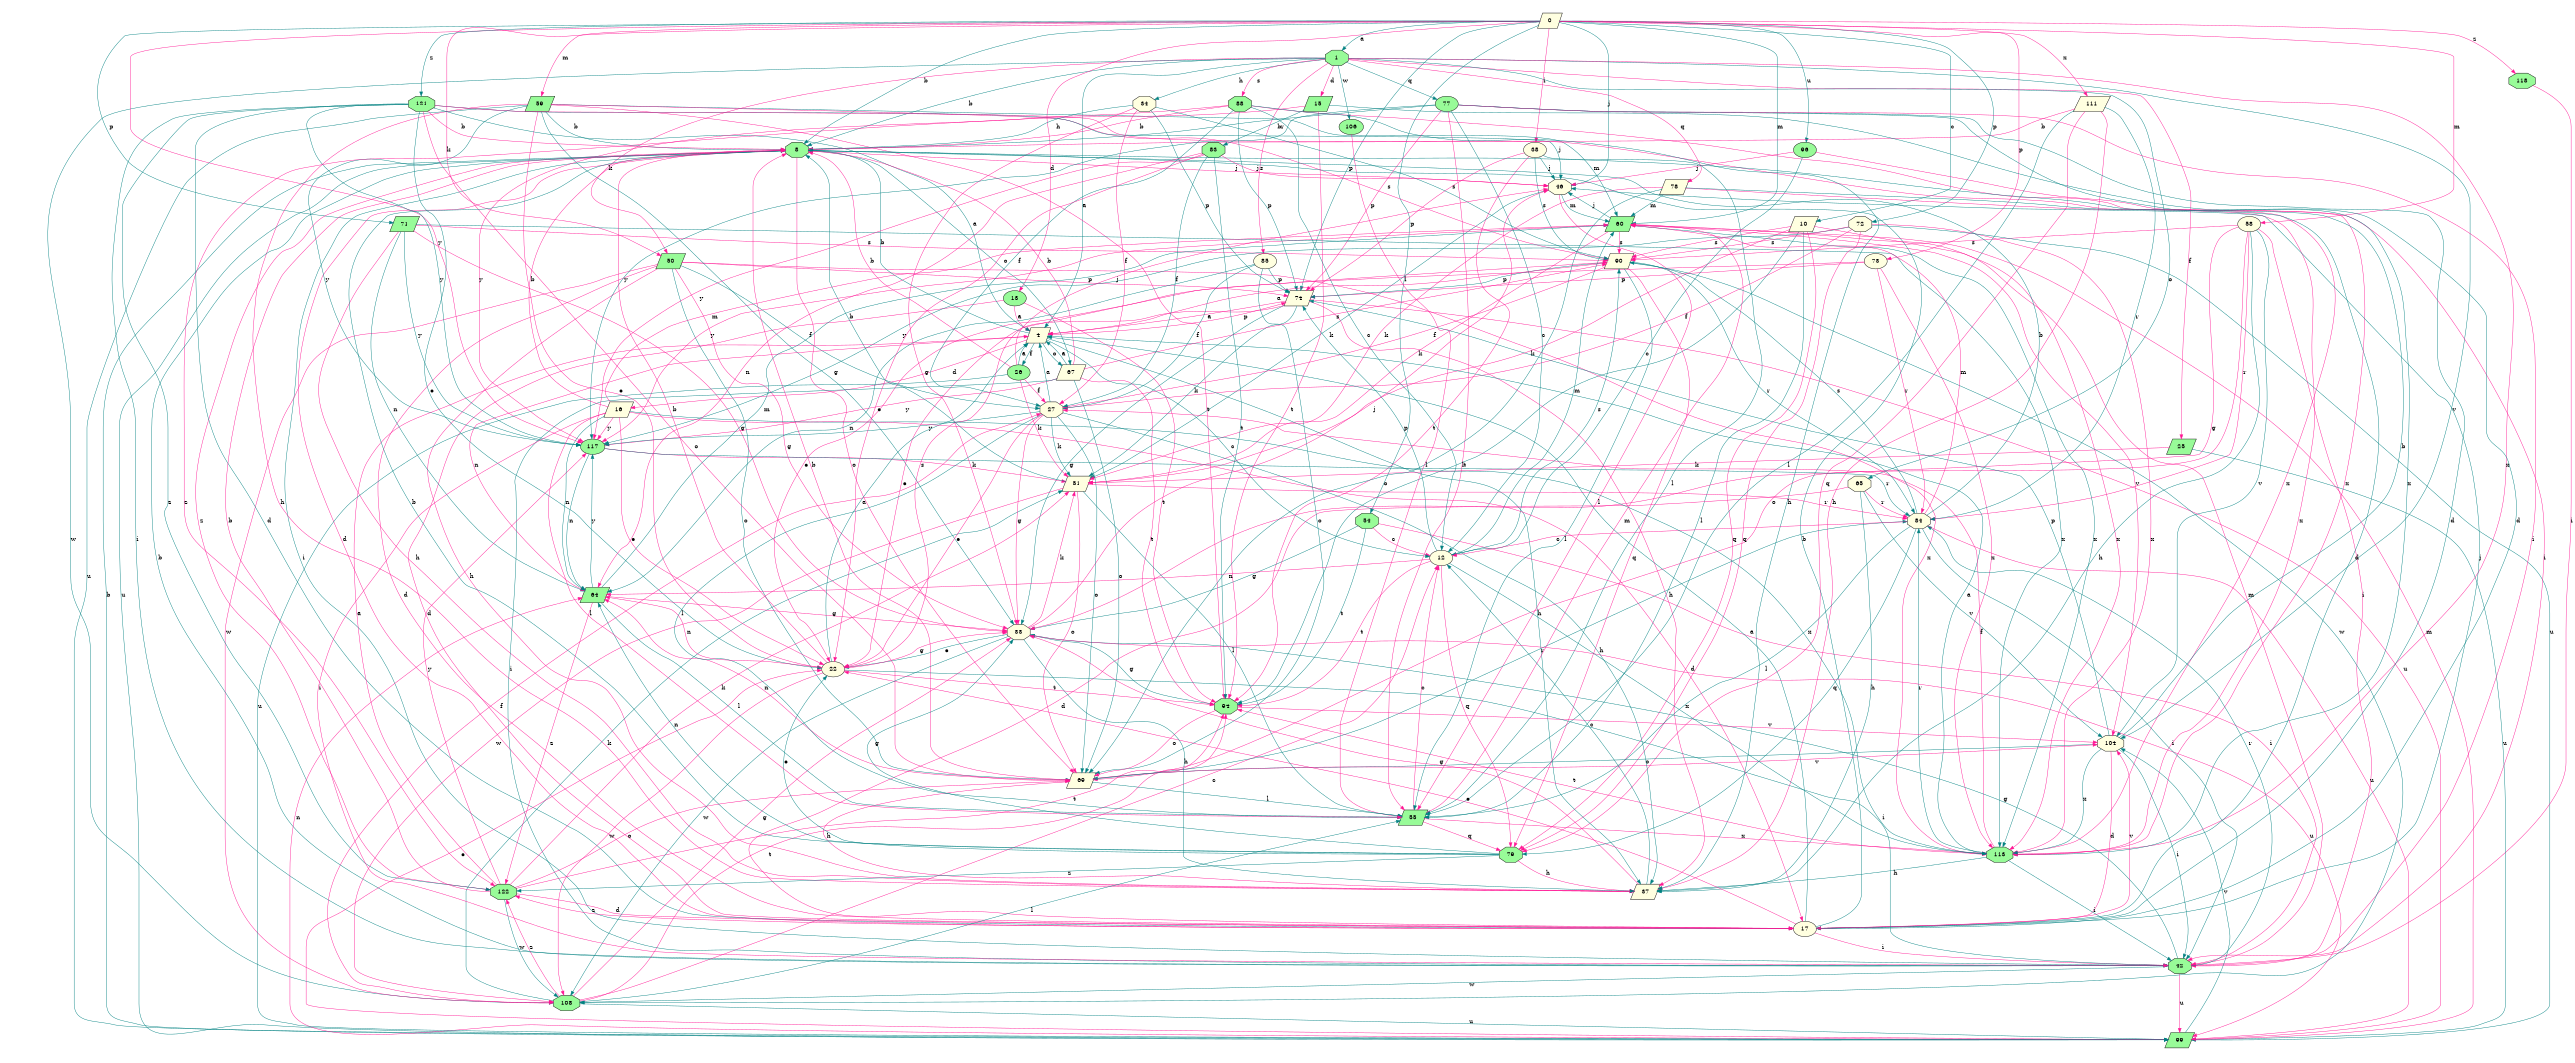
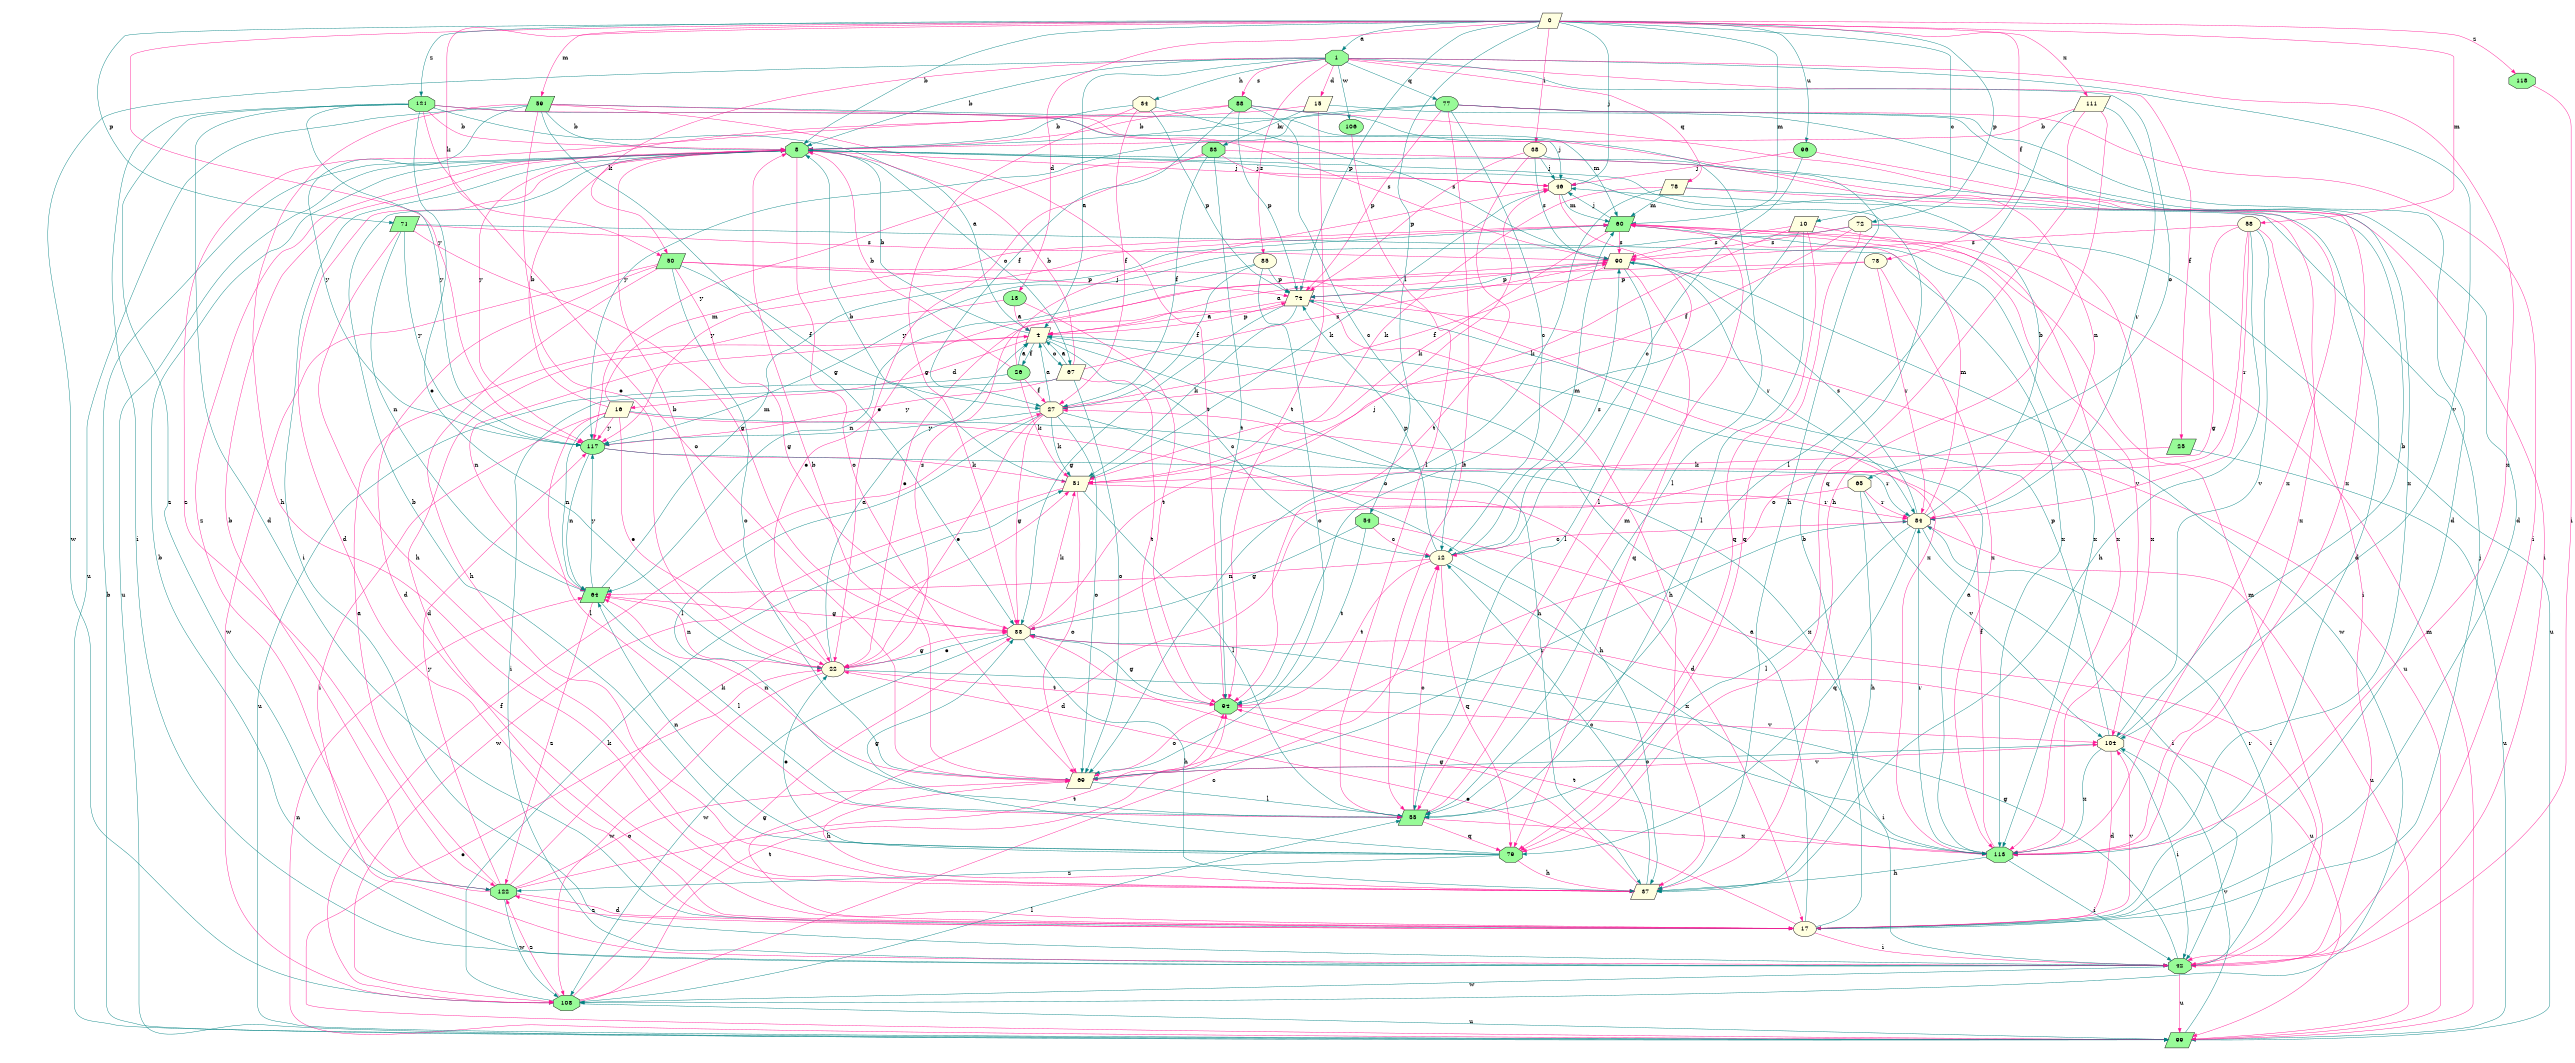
(1318, 104) -> (1318, 104)
(1058, 127) -> (1058, 127)
(2021, 150) -> (2021, 150)
(826, 306) -> (1828, 187)
